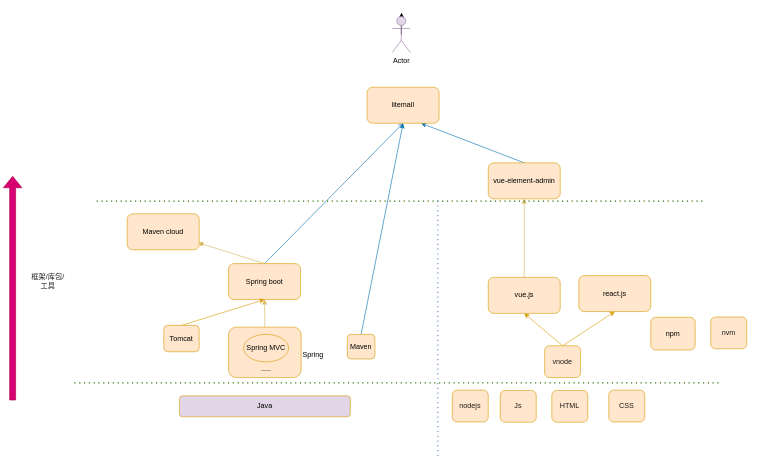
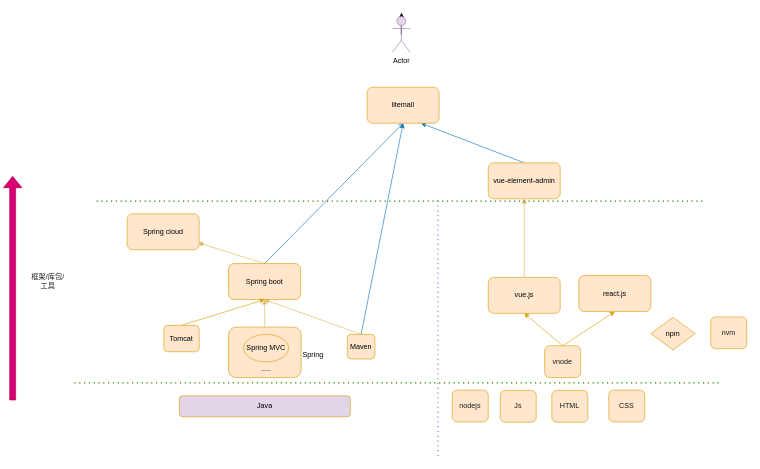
(163, 232) -> (163, 232)
none -> (313, 317)
(673, 334) -> (673, 334)
